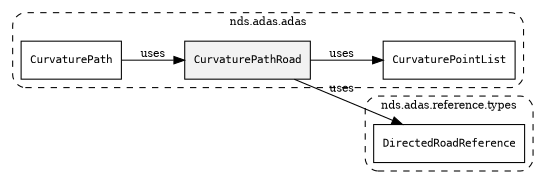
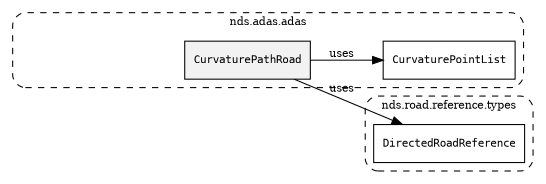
(71, 60) -> none
(449, 106) -> (449, 106)
